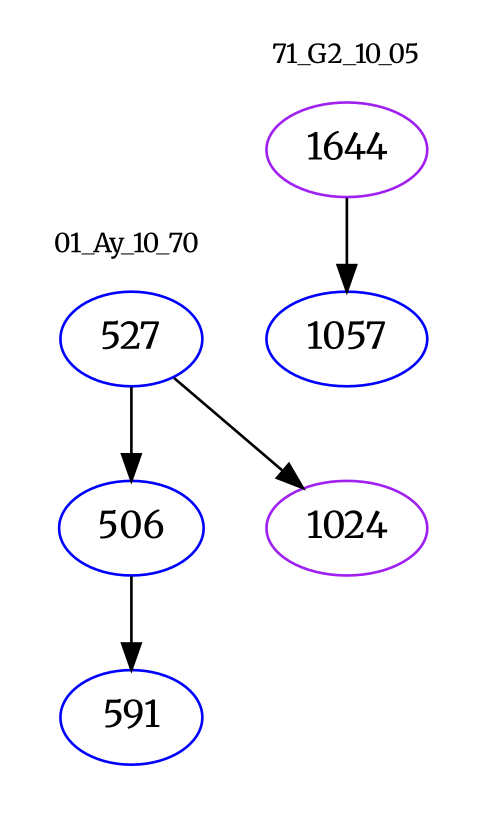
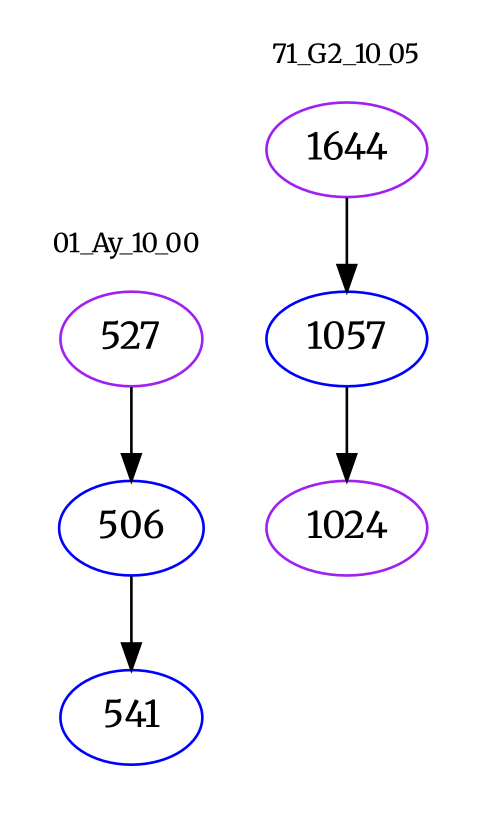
(127, 246) -> (127, 246)
(131, 339) -> (131, 339)
(206, 406) -> (347, 421)
(131, 717) -> (131, 717)
